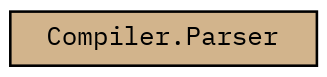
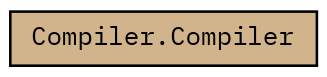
(164, 39) -> (164, 39)
